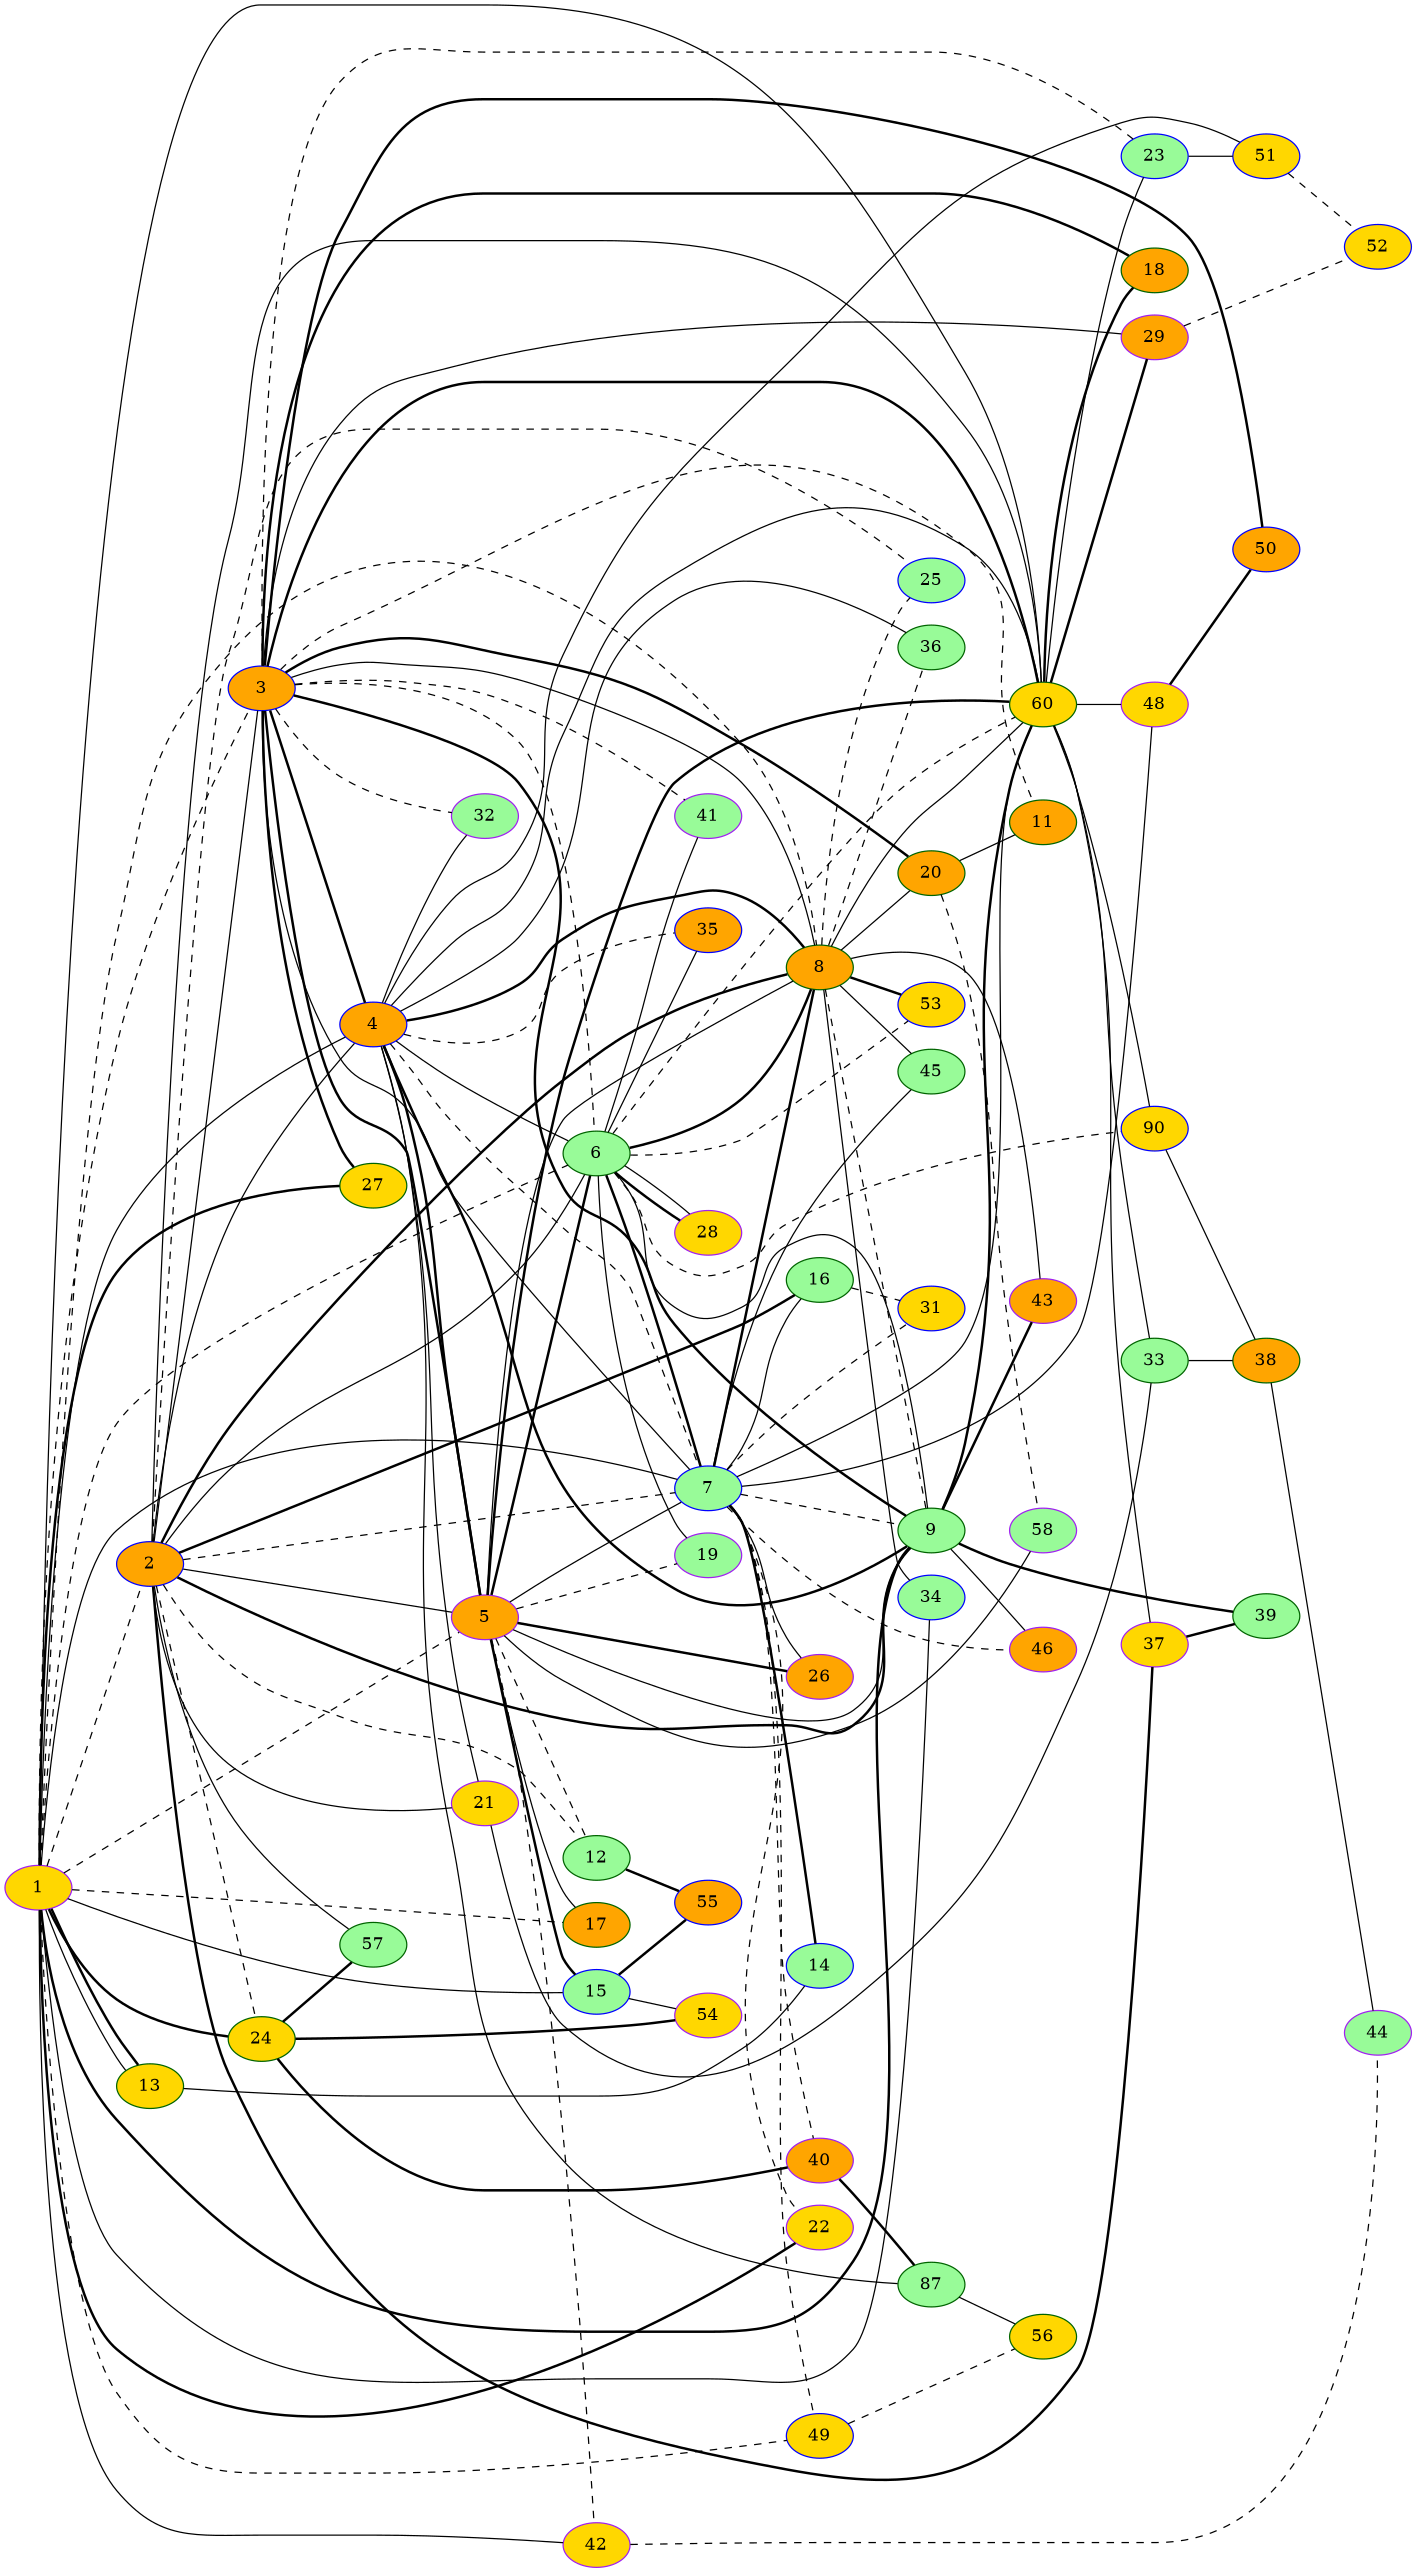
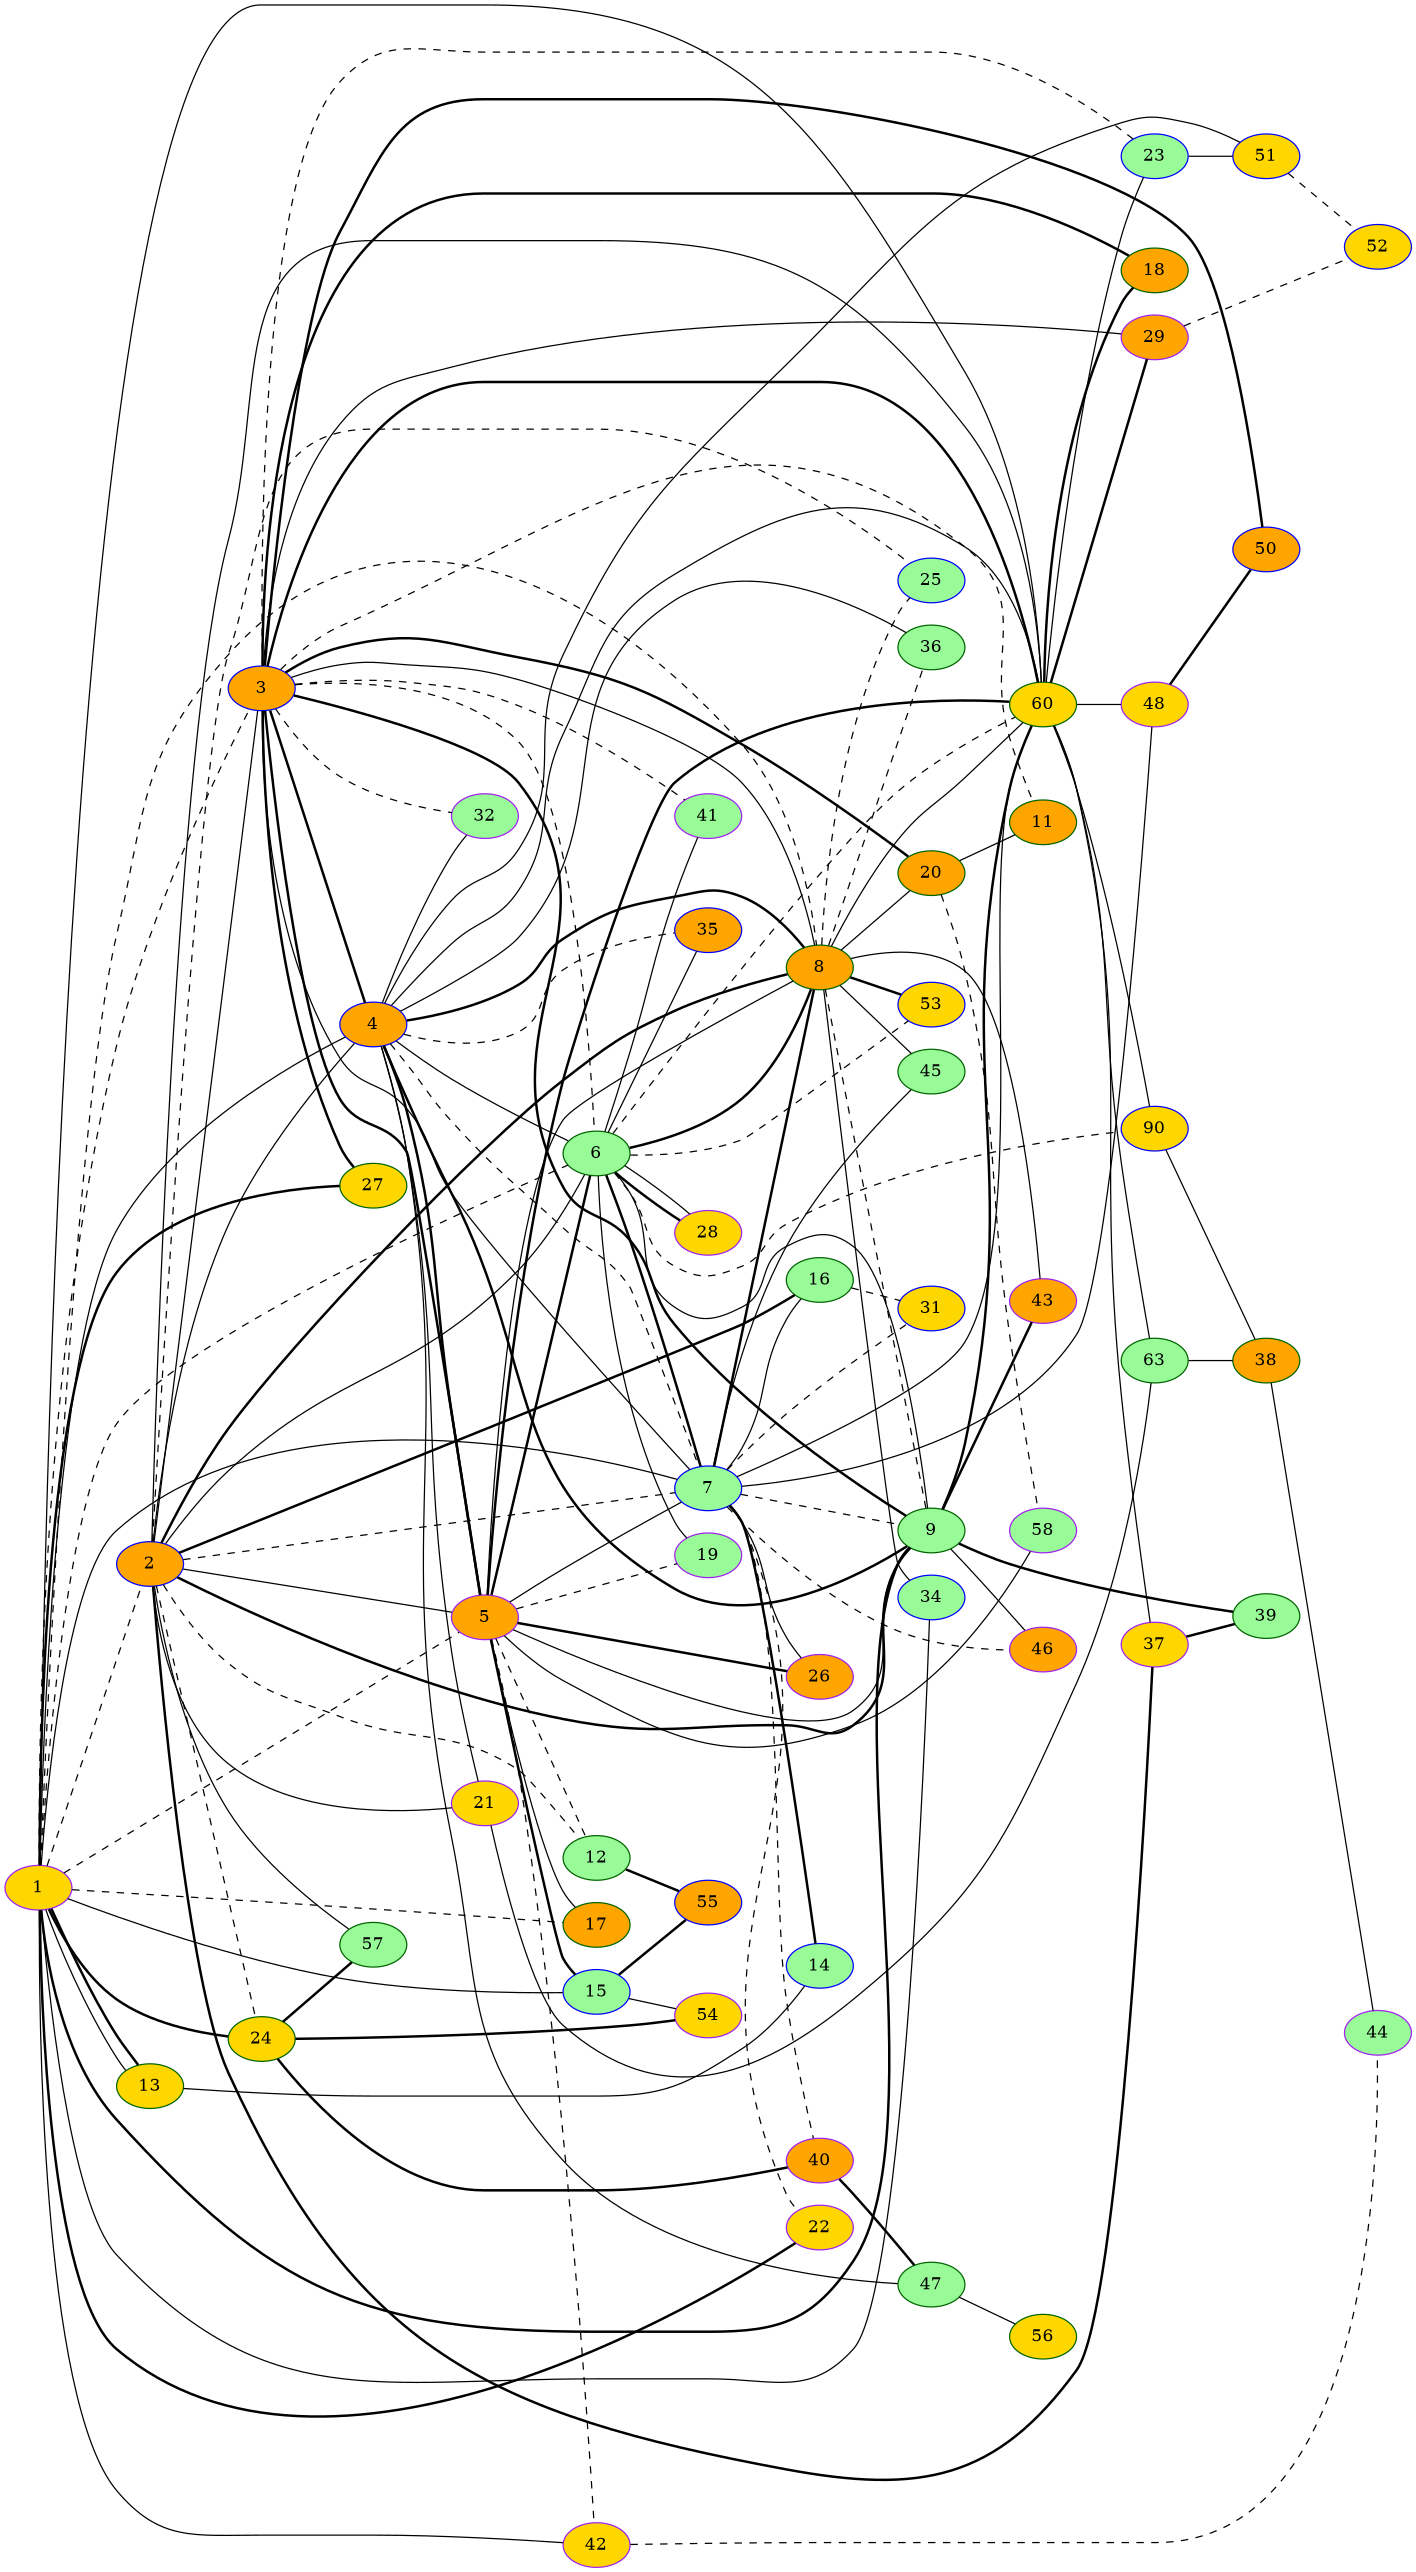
(1155, 1361) -> (1155, 1361)
(931, 2285) -> (931, 2285)
(820, 2436) -> none
